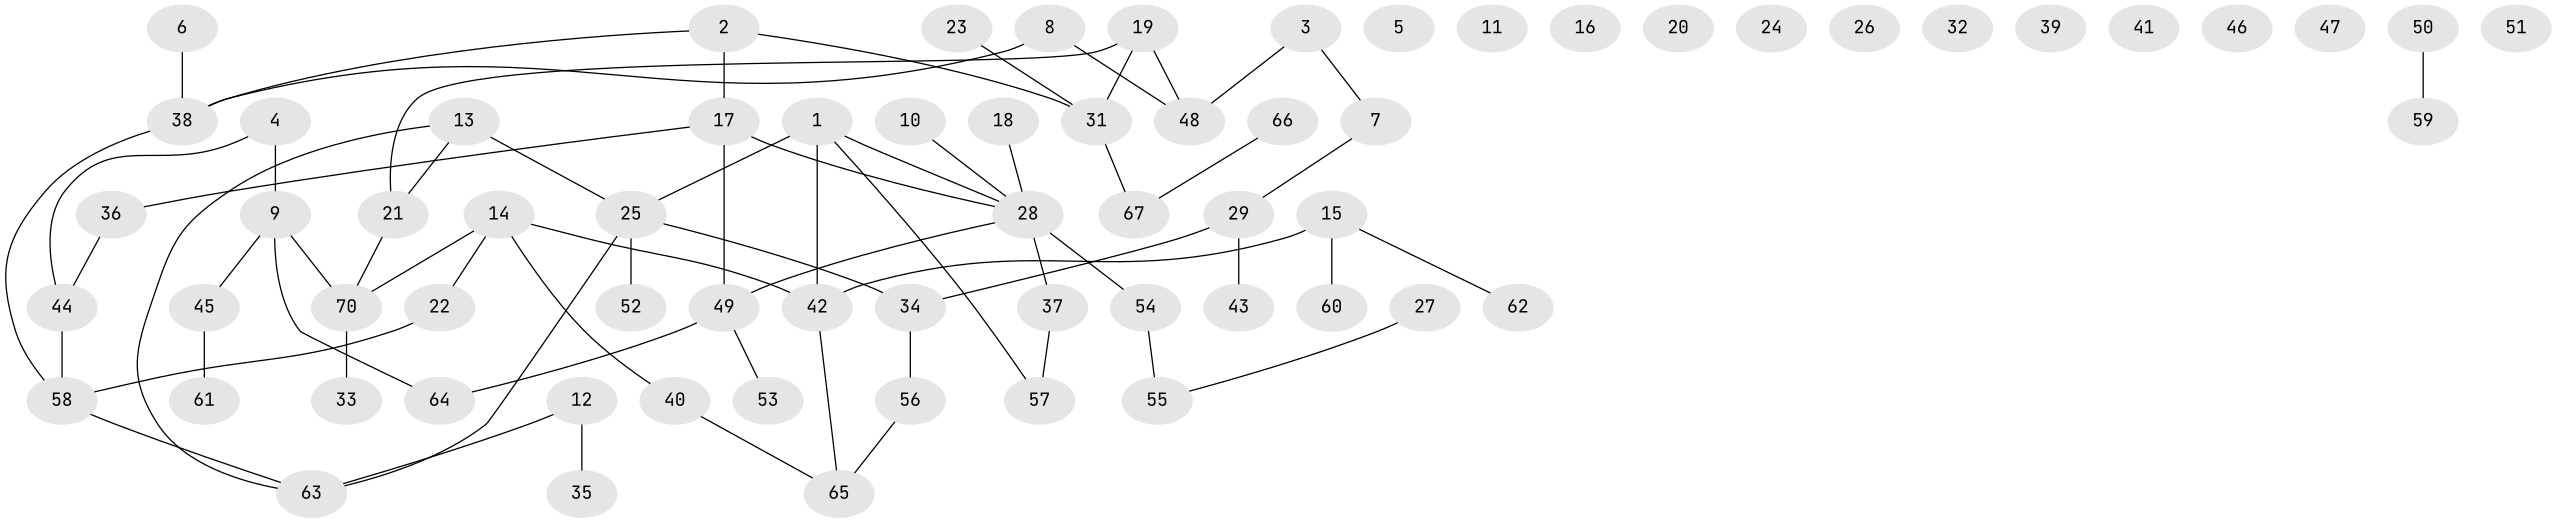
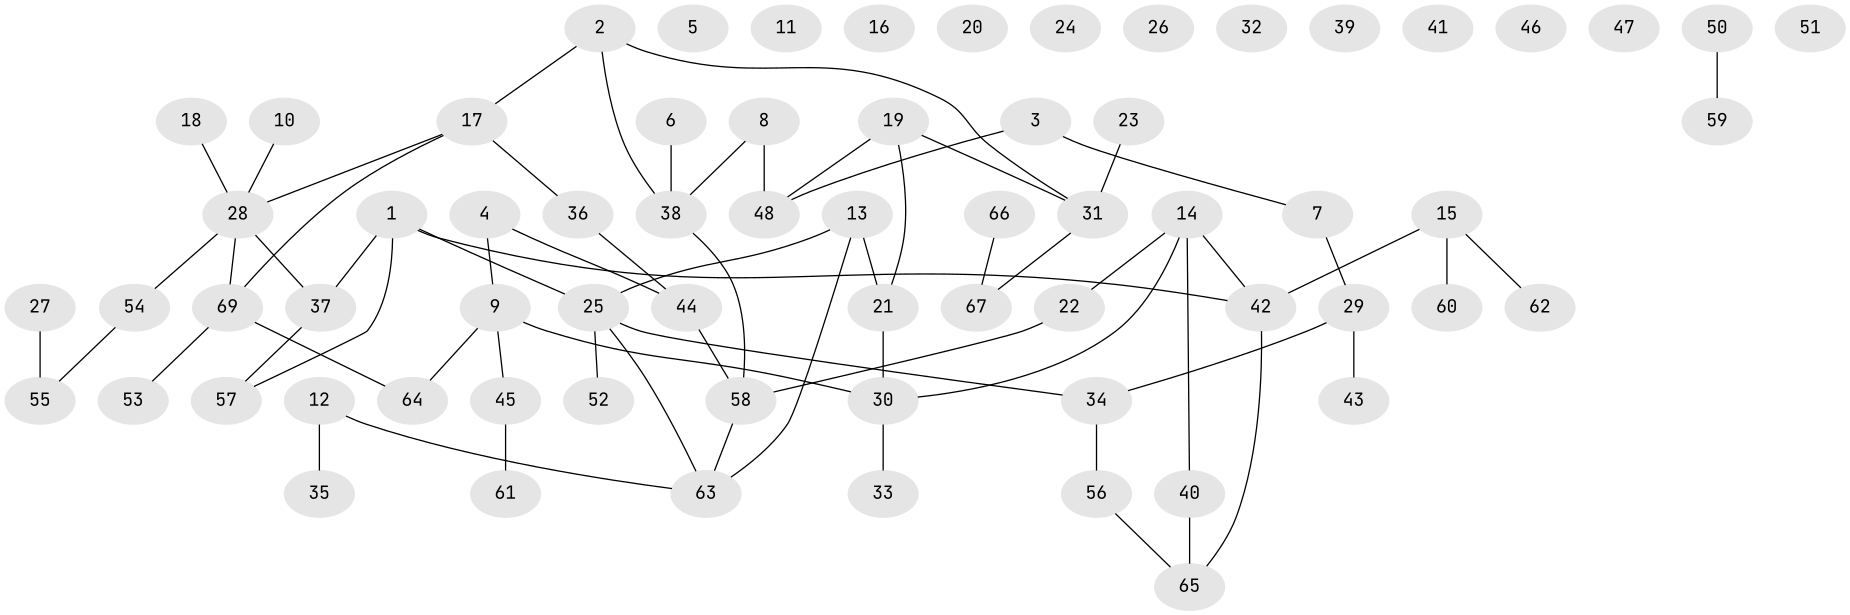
(922, 169) -> (356, 261)
(347, 308) -> (883, 401)
(724, 308) -> (228, 308)
